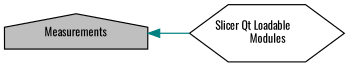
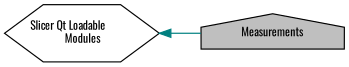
(175, 33) -> (186, 33)
